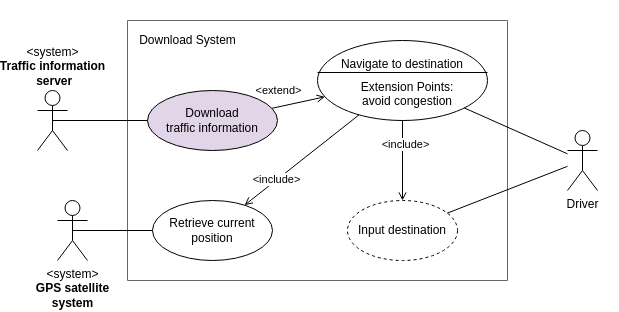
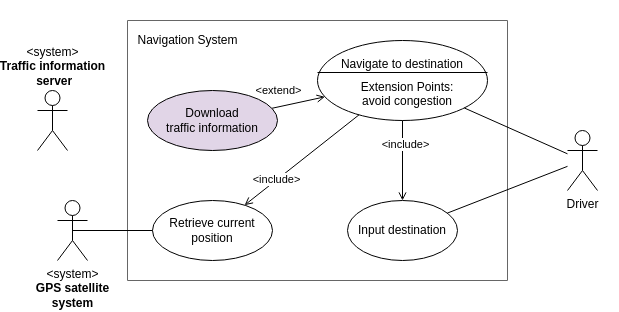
(188, 41) -> (188, 41)
(101, 121) -> none
(403, 231) -> (403, 231)
